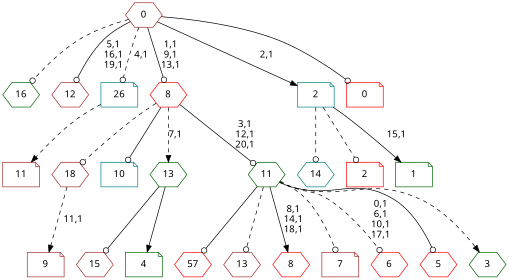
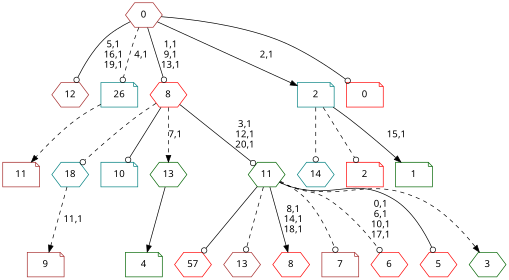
(21, 95) -> none
(70, 175) -> (70, 175)
(95, 265) -> none
